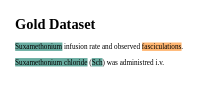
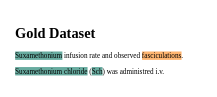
(108, 48) -> (108, 57)
